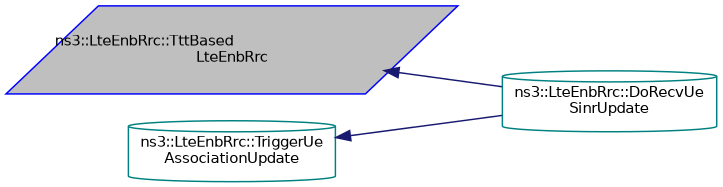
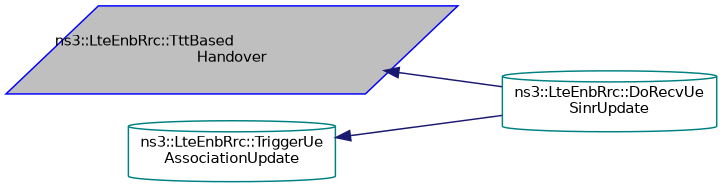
(232, 50) -> (232, 50)
